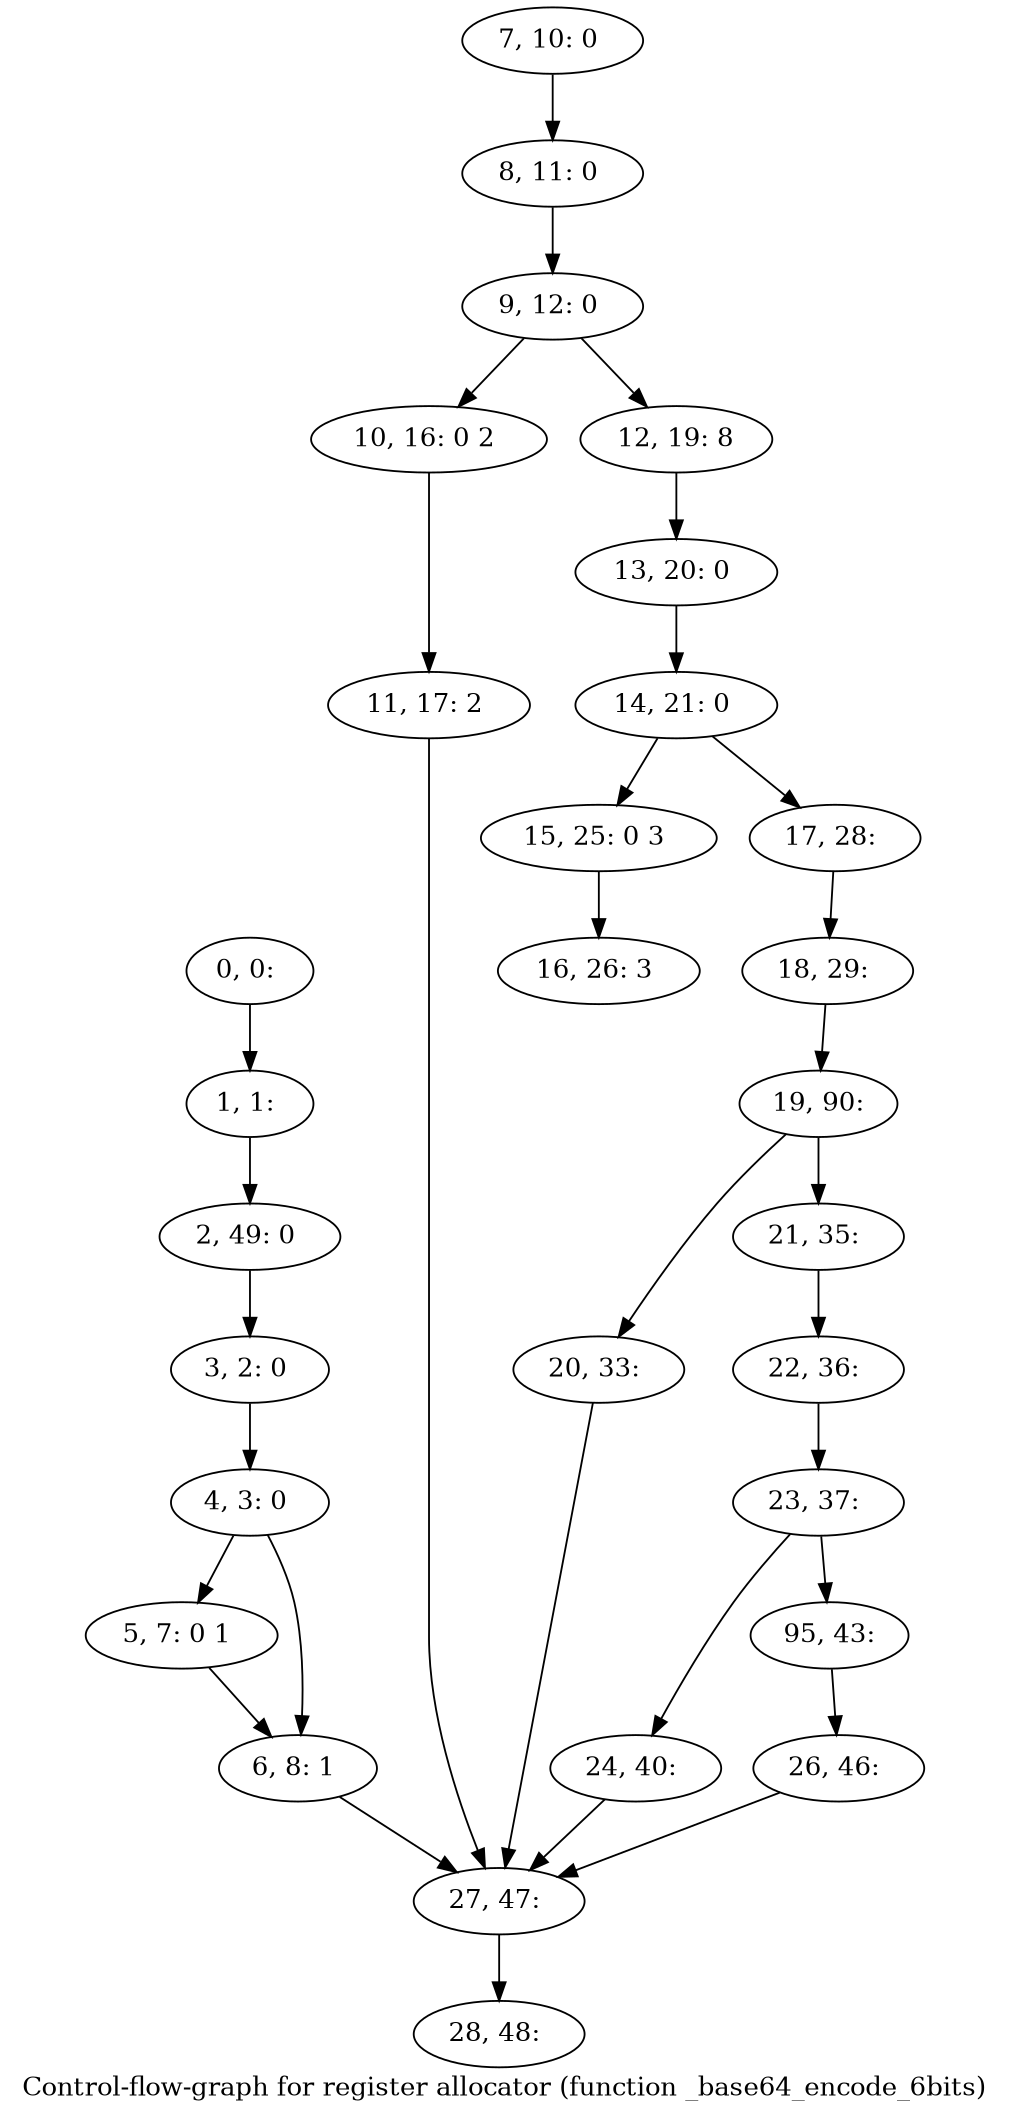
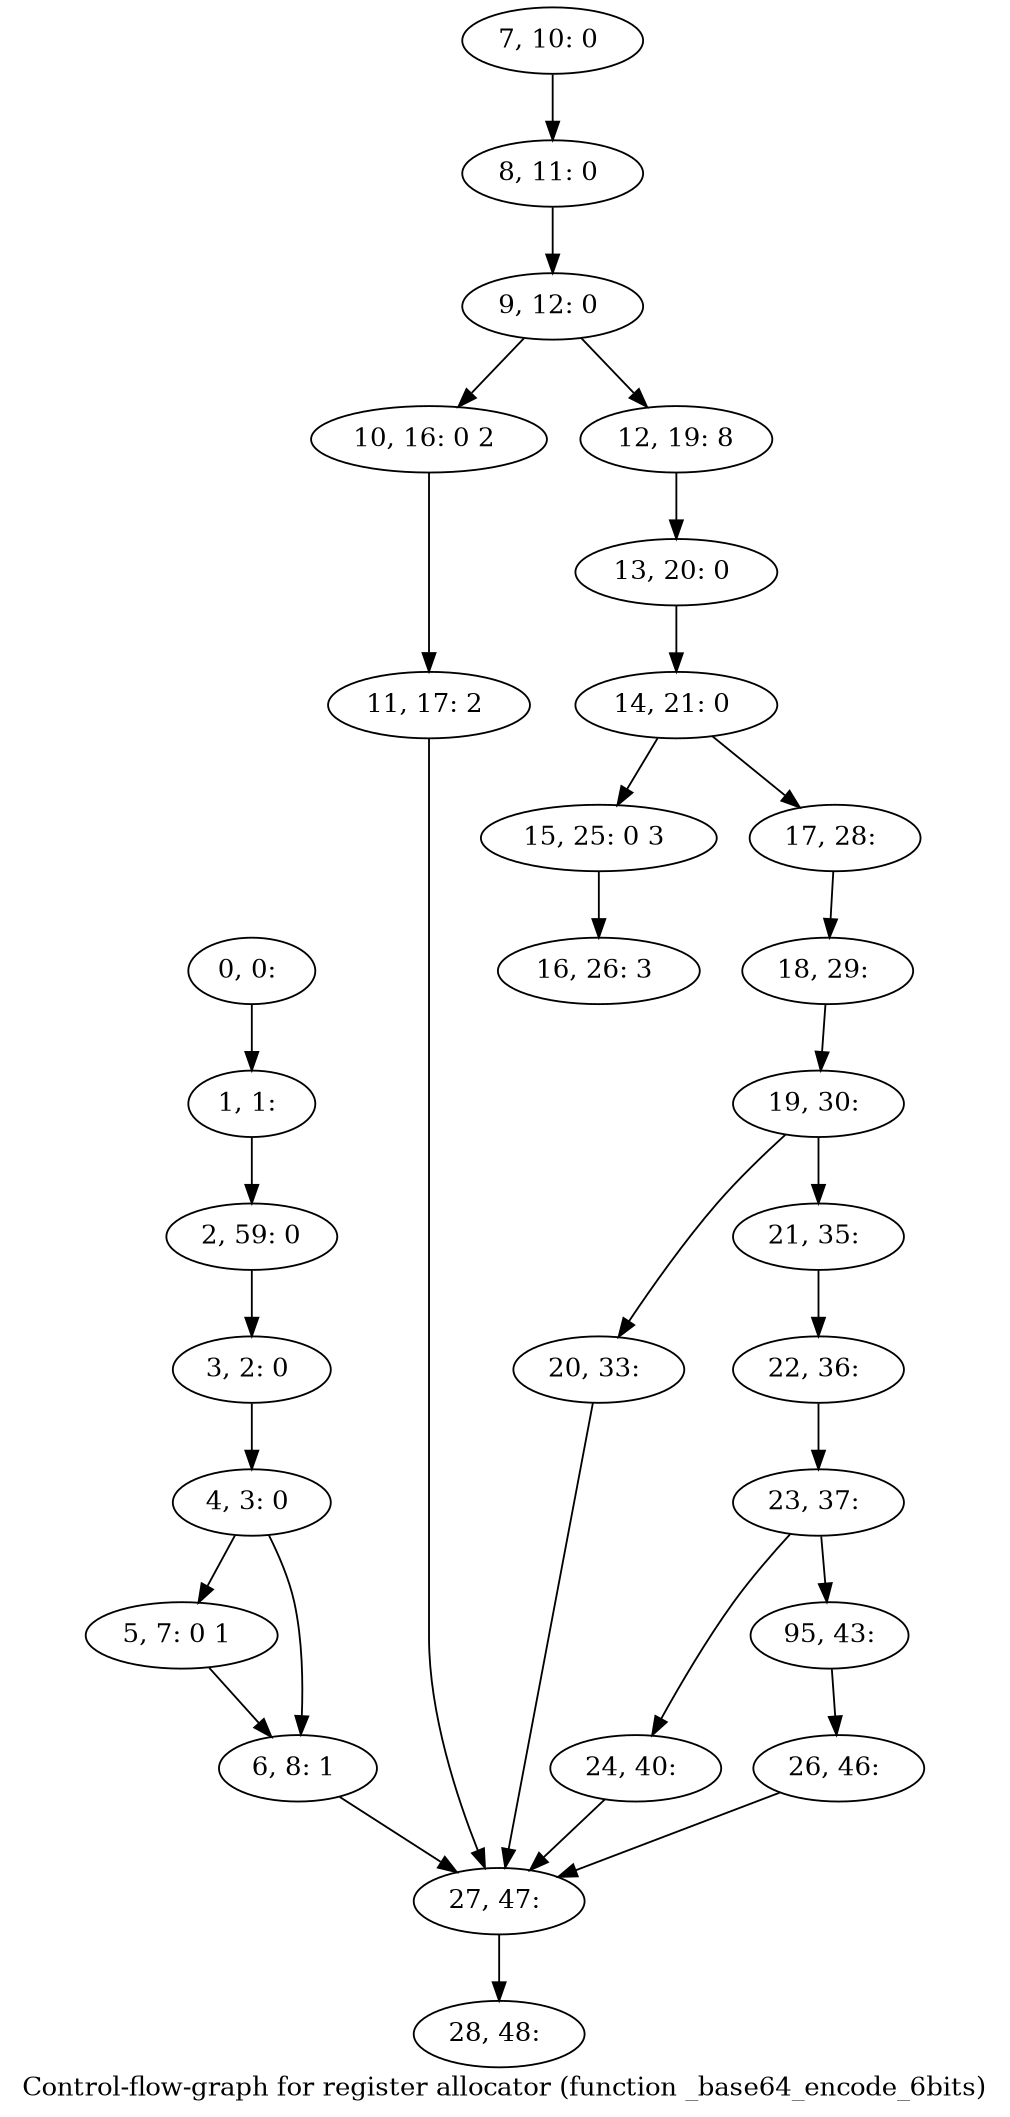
(818, 1104) -> (818, 1104)
(250, 1237) -> (252, 1237)
